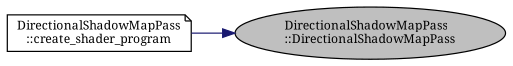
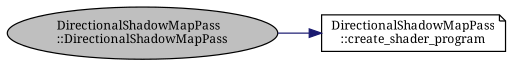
(207, 33) -> (294, 33)
